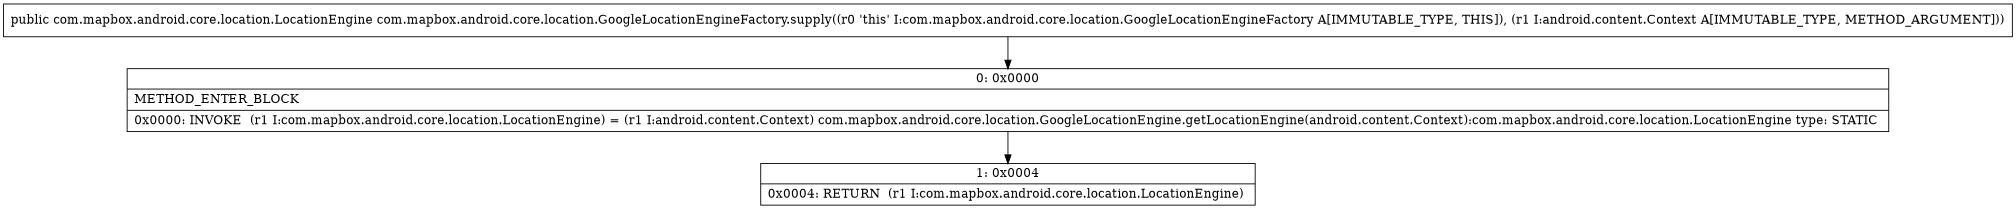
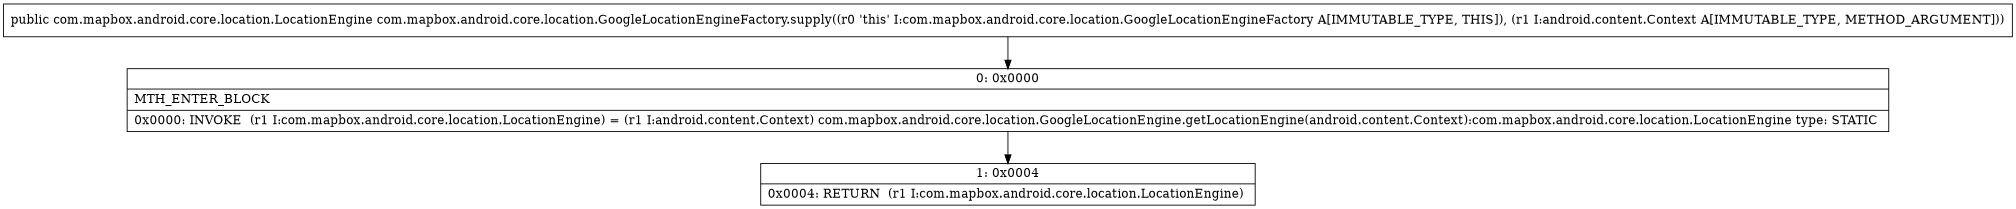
(217, 99) -> (202, 99)
